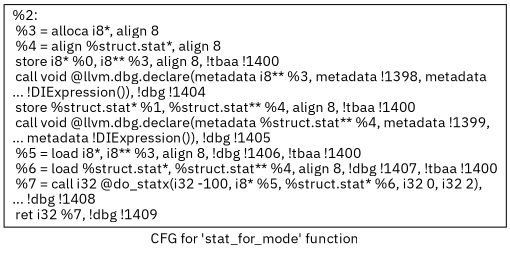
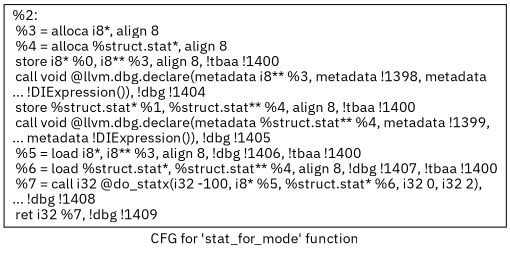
(117, 46) -> (120, 46)
